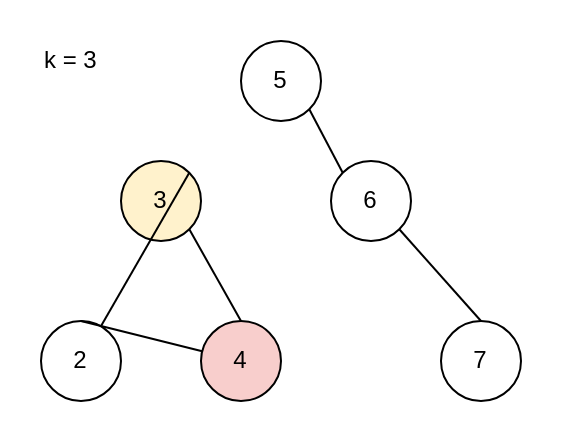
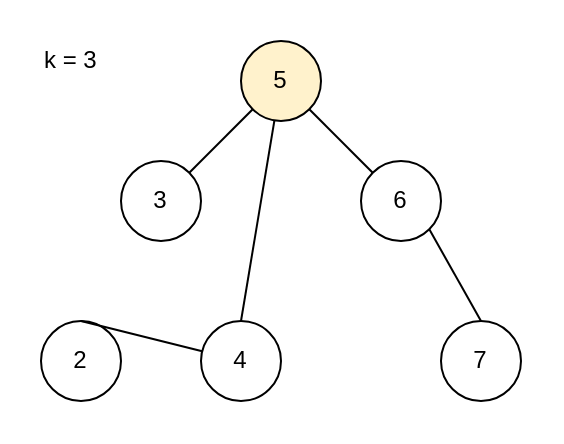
(281, 81) -> (281, 81)
(161, 201) -> (161, 201)
(371, 201) -> (401, 201)
(146, 247) -> (221, 141)
(215, 276) -> (258, 221)
(241, 361) -> (241, 361)
